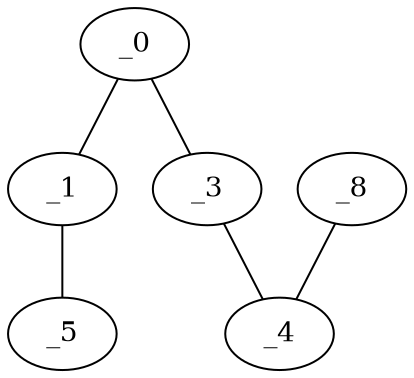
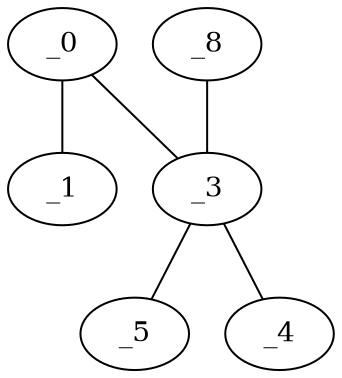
(62, 262) -> (171, 262)
(316, 262) -> (207, 117)
